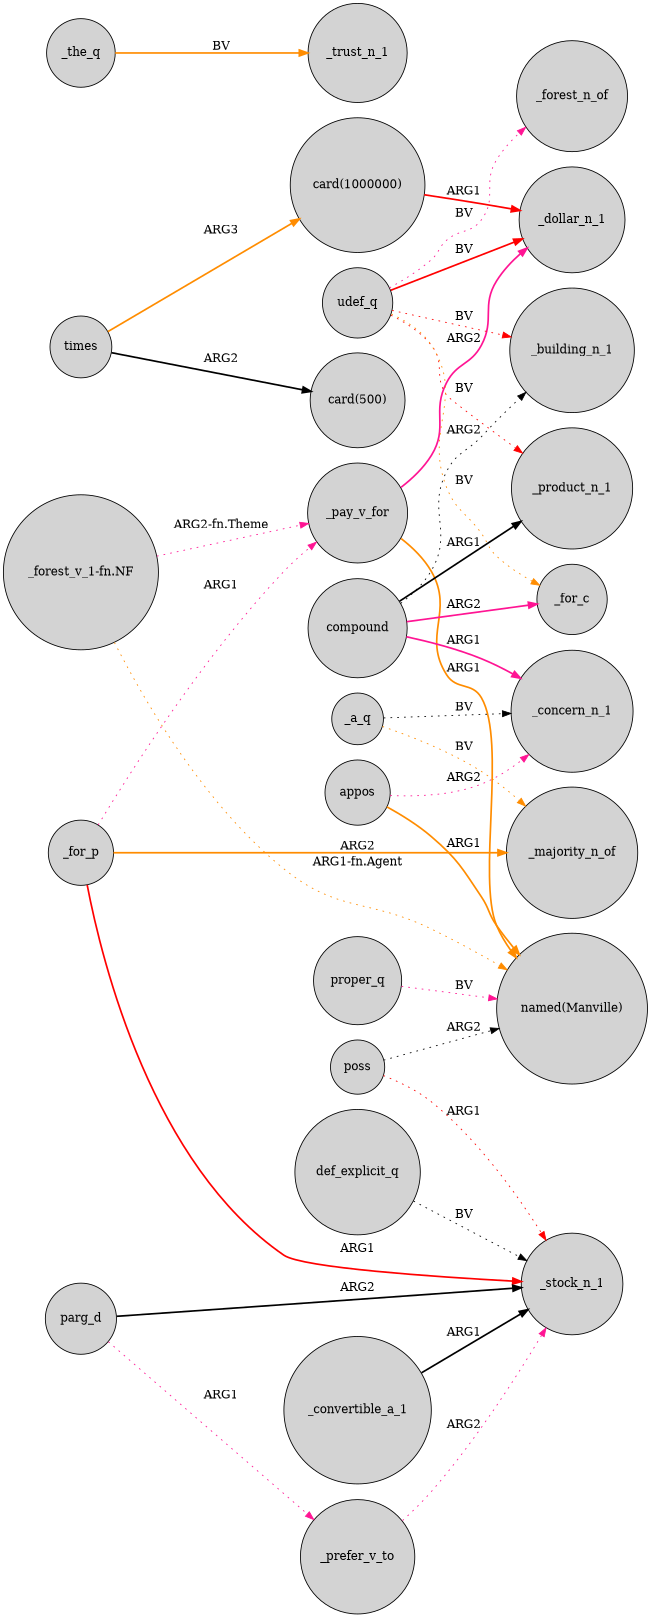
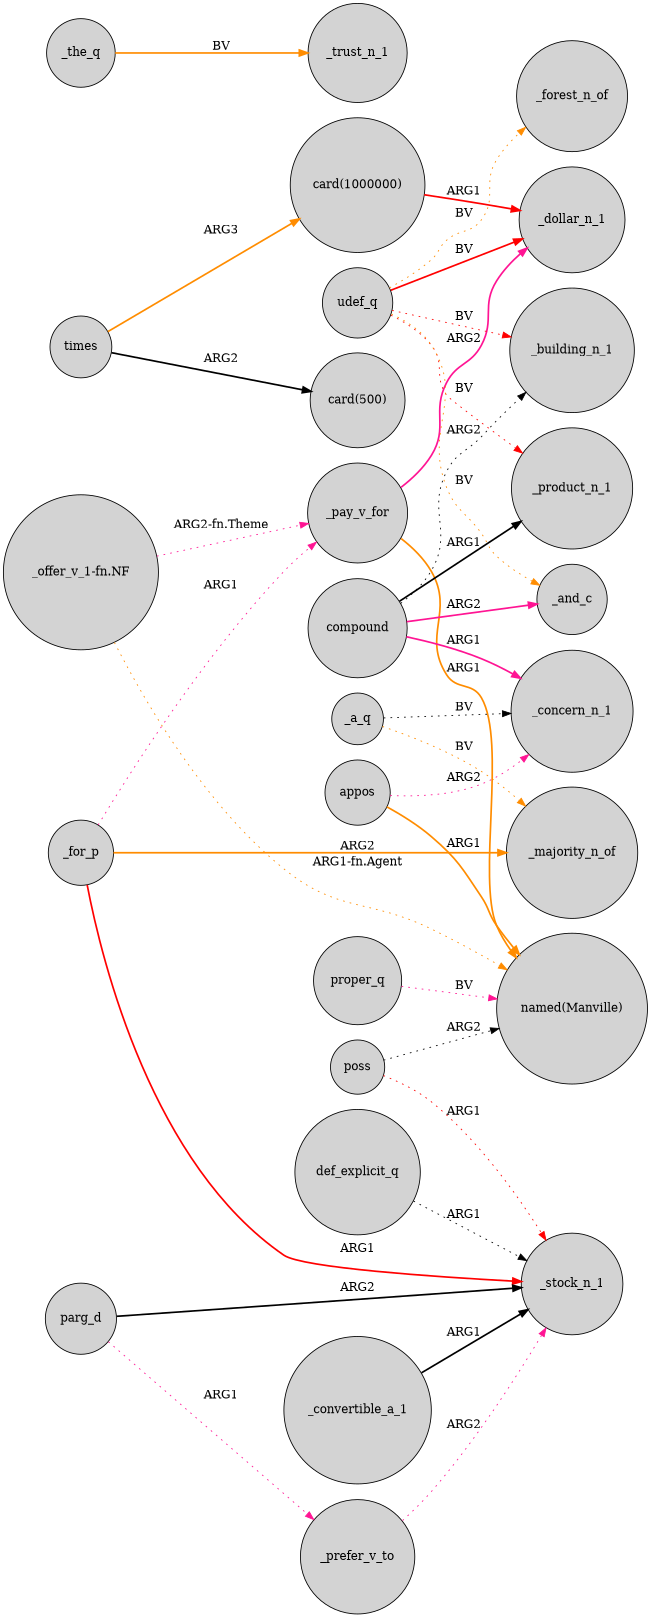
(475, 226) -> (475, 226)
(81, 572) -> (81, 572)
(572, 599) -> (572, 599)
(464, 1215) -> (464, 1215)
